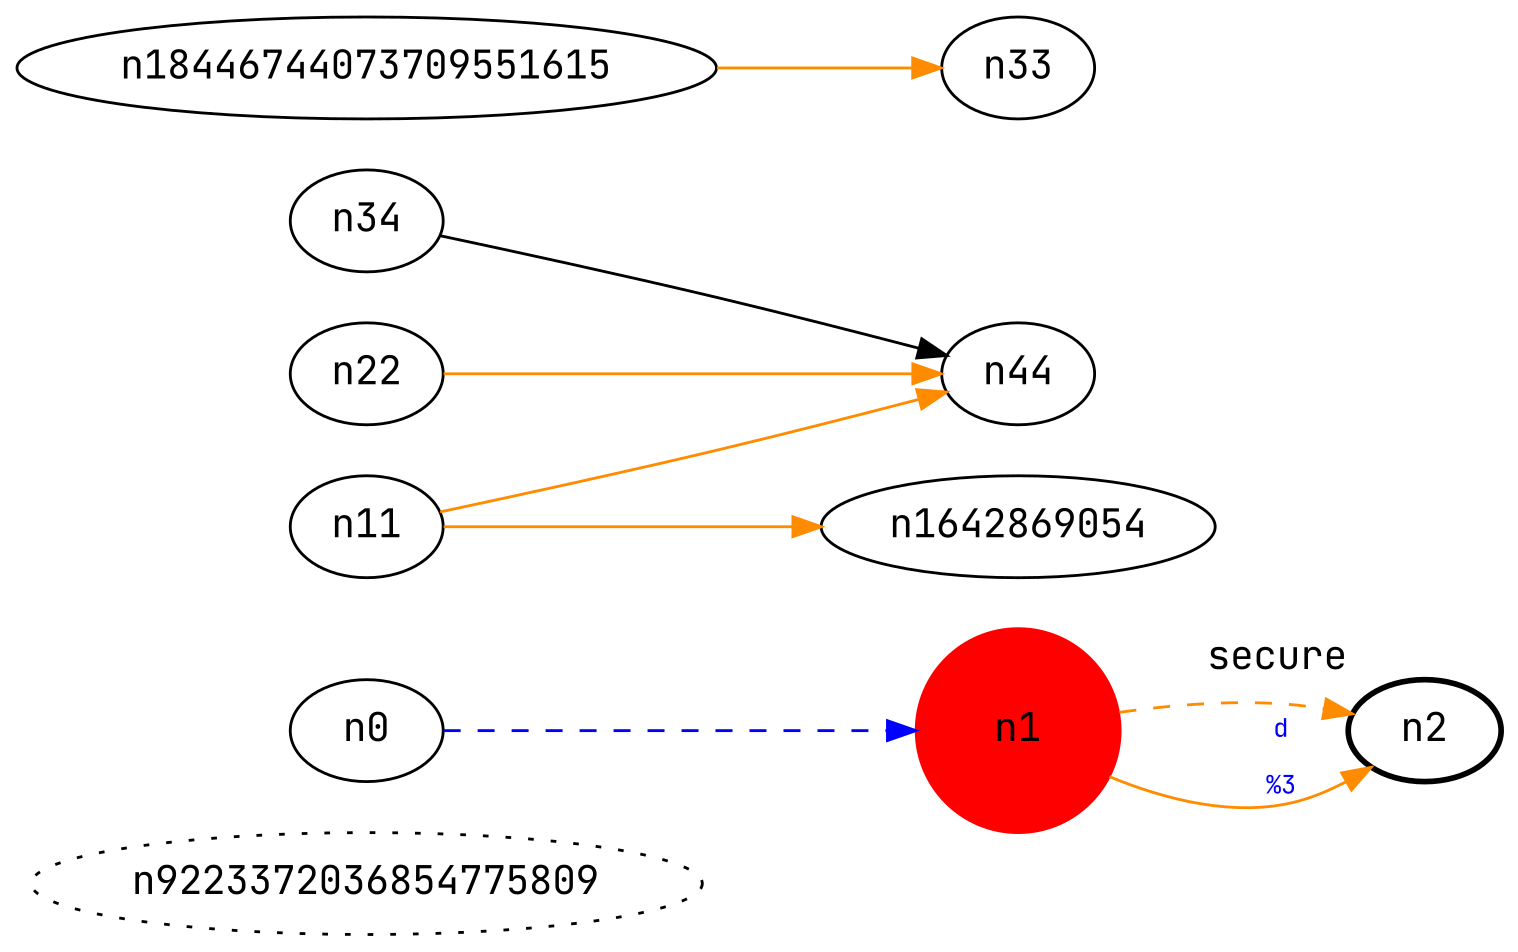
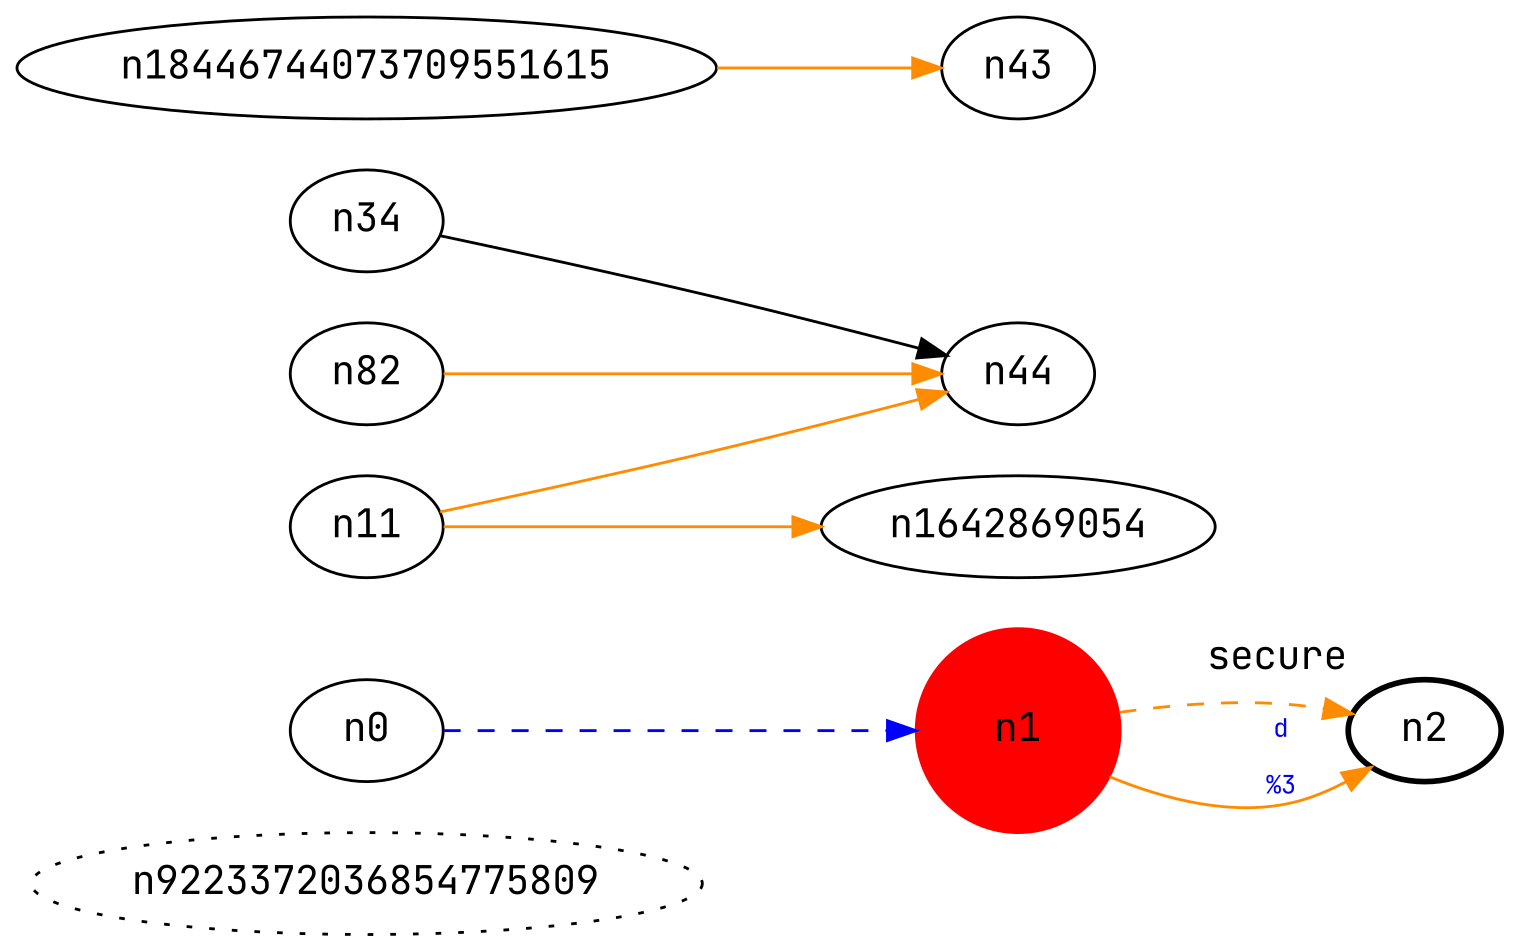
(1018, 68) -> (1018, 68)
(367, 374) -> (367, 374)
